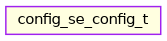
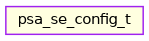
(83, 20) -> (75, 20)
